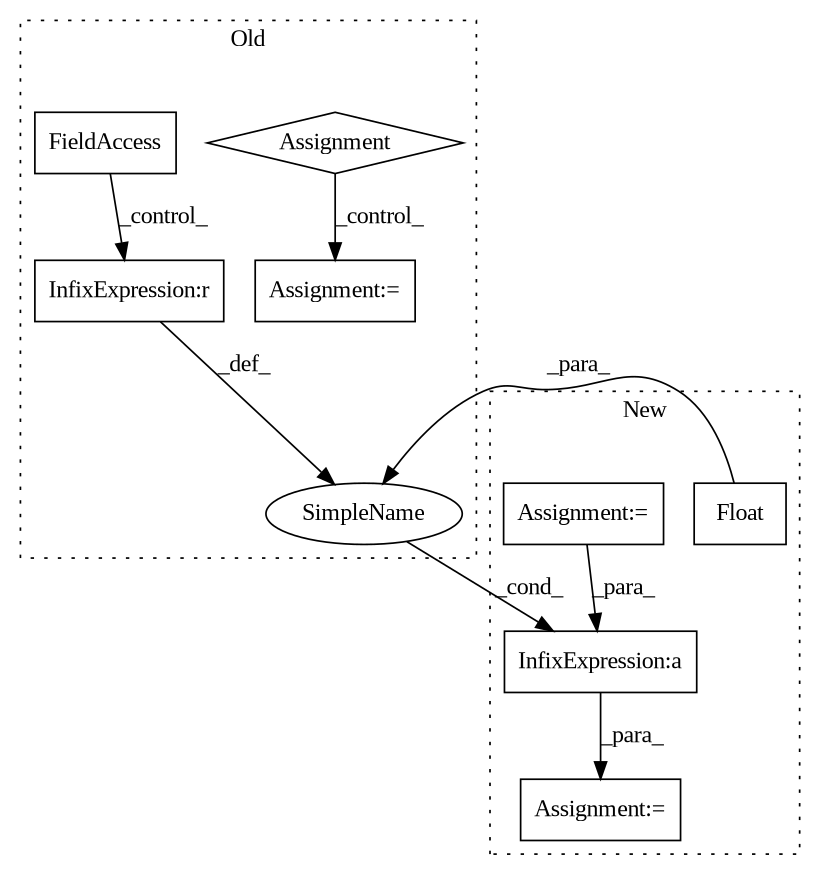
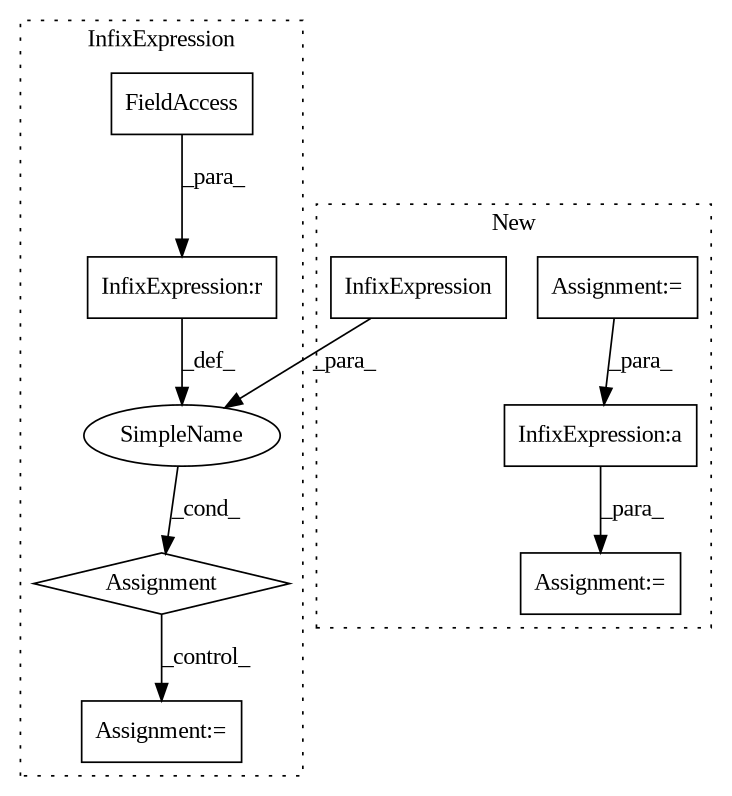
(248, 40) -> (162, 40)
(163, 217) -> (214, 178)
(740, 514) -> (419, 288)
(473, 582) -> (173, 501)
